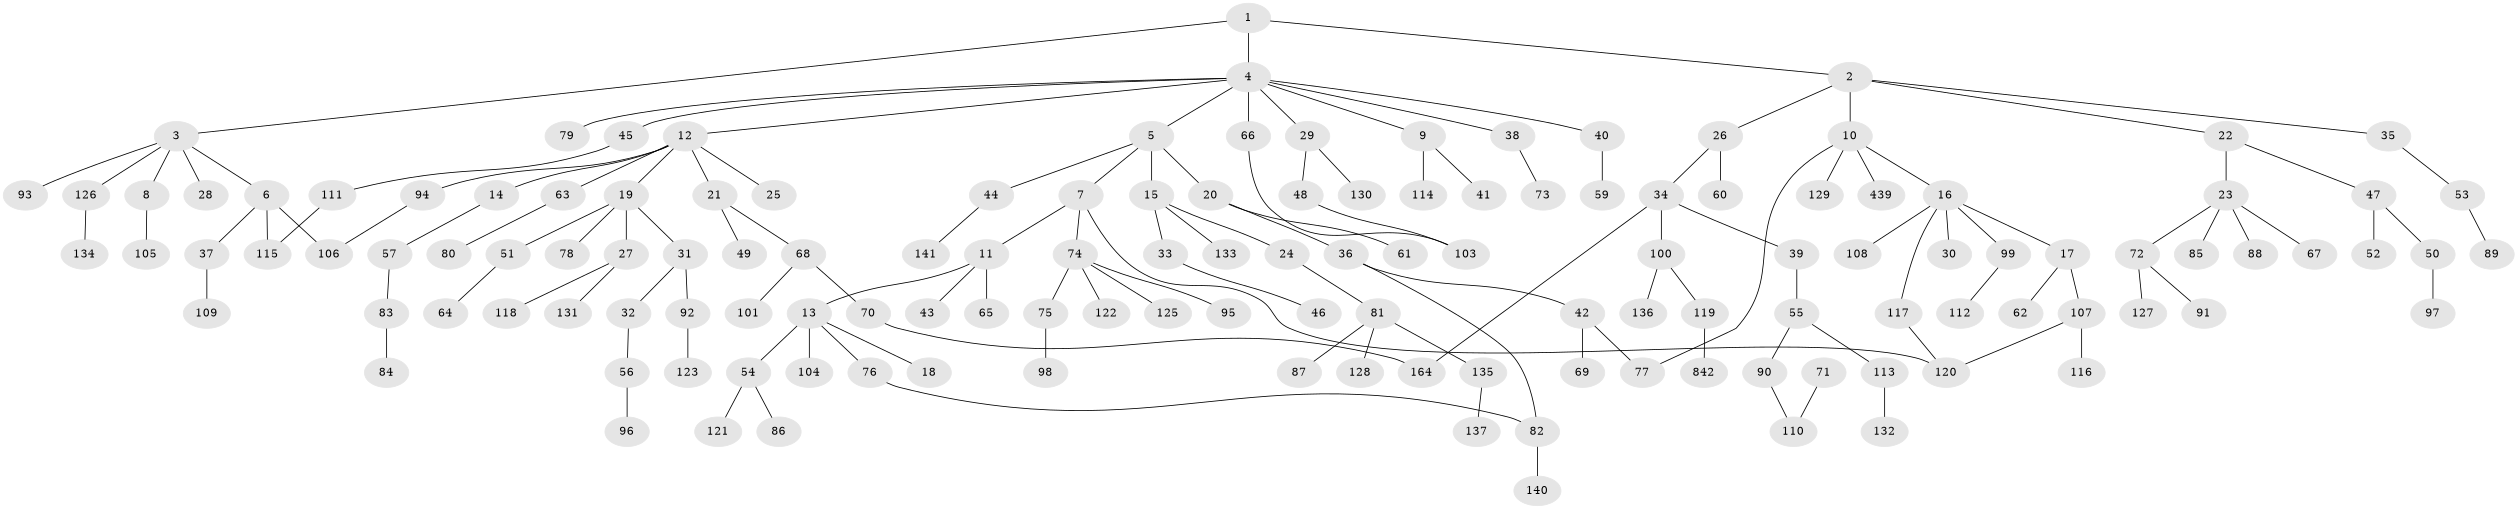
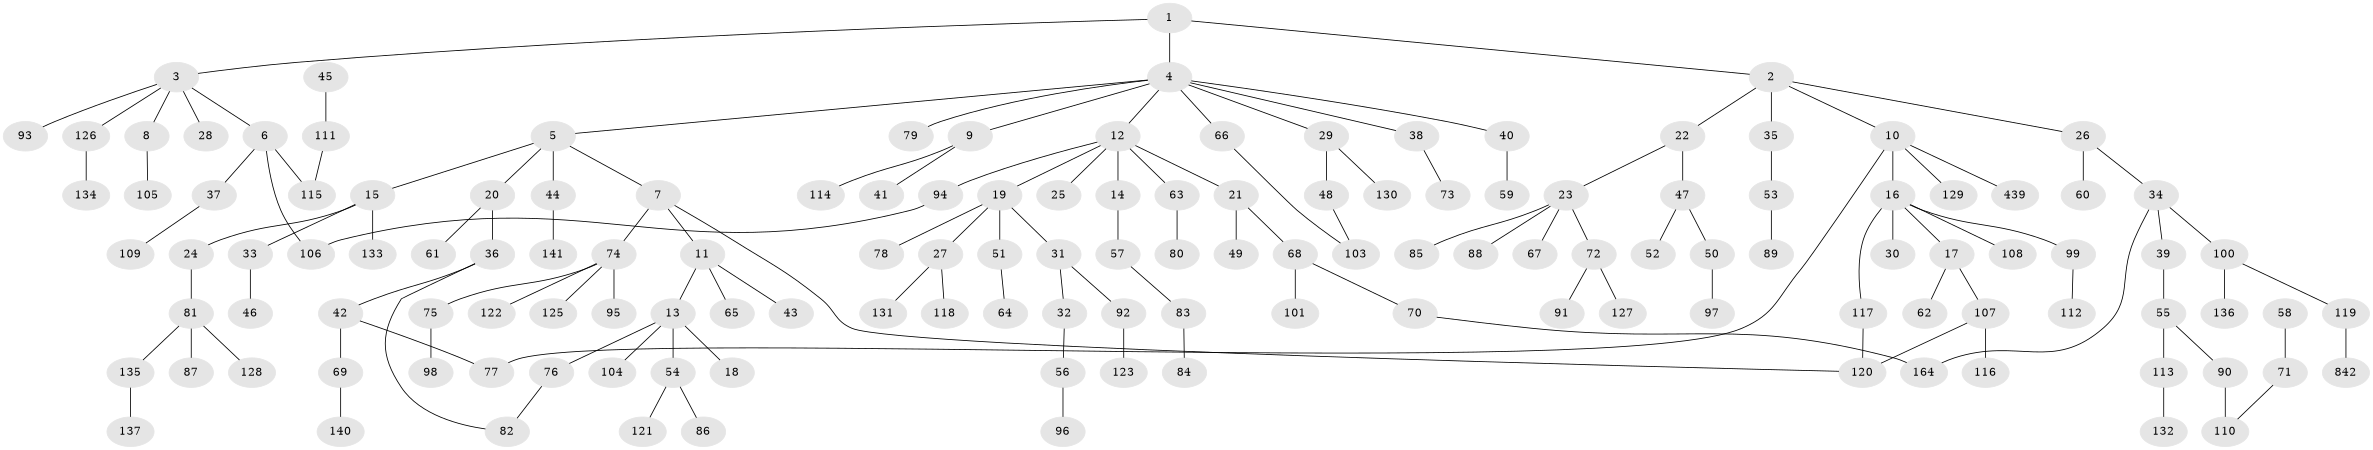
(933, 91) -> none
none -> (2285, 314)
(1537, 461) -> (341, 402)
